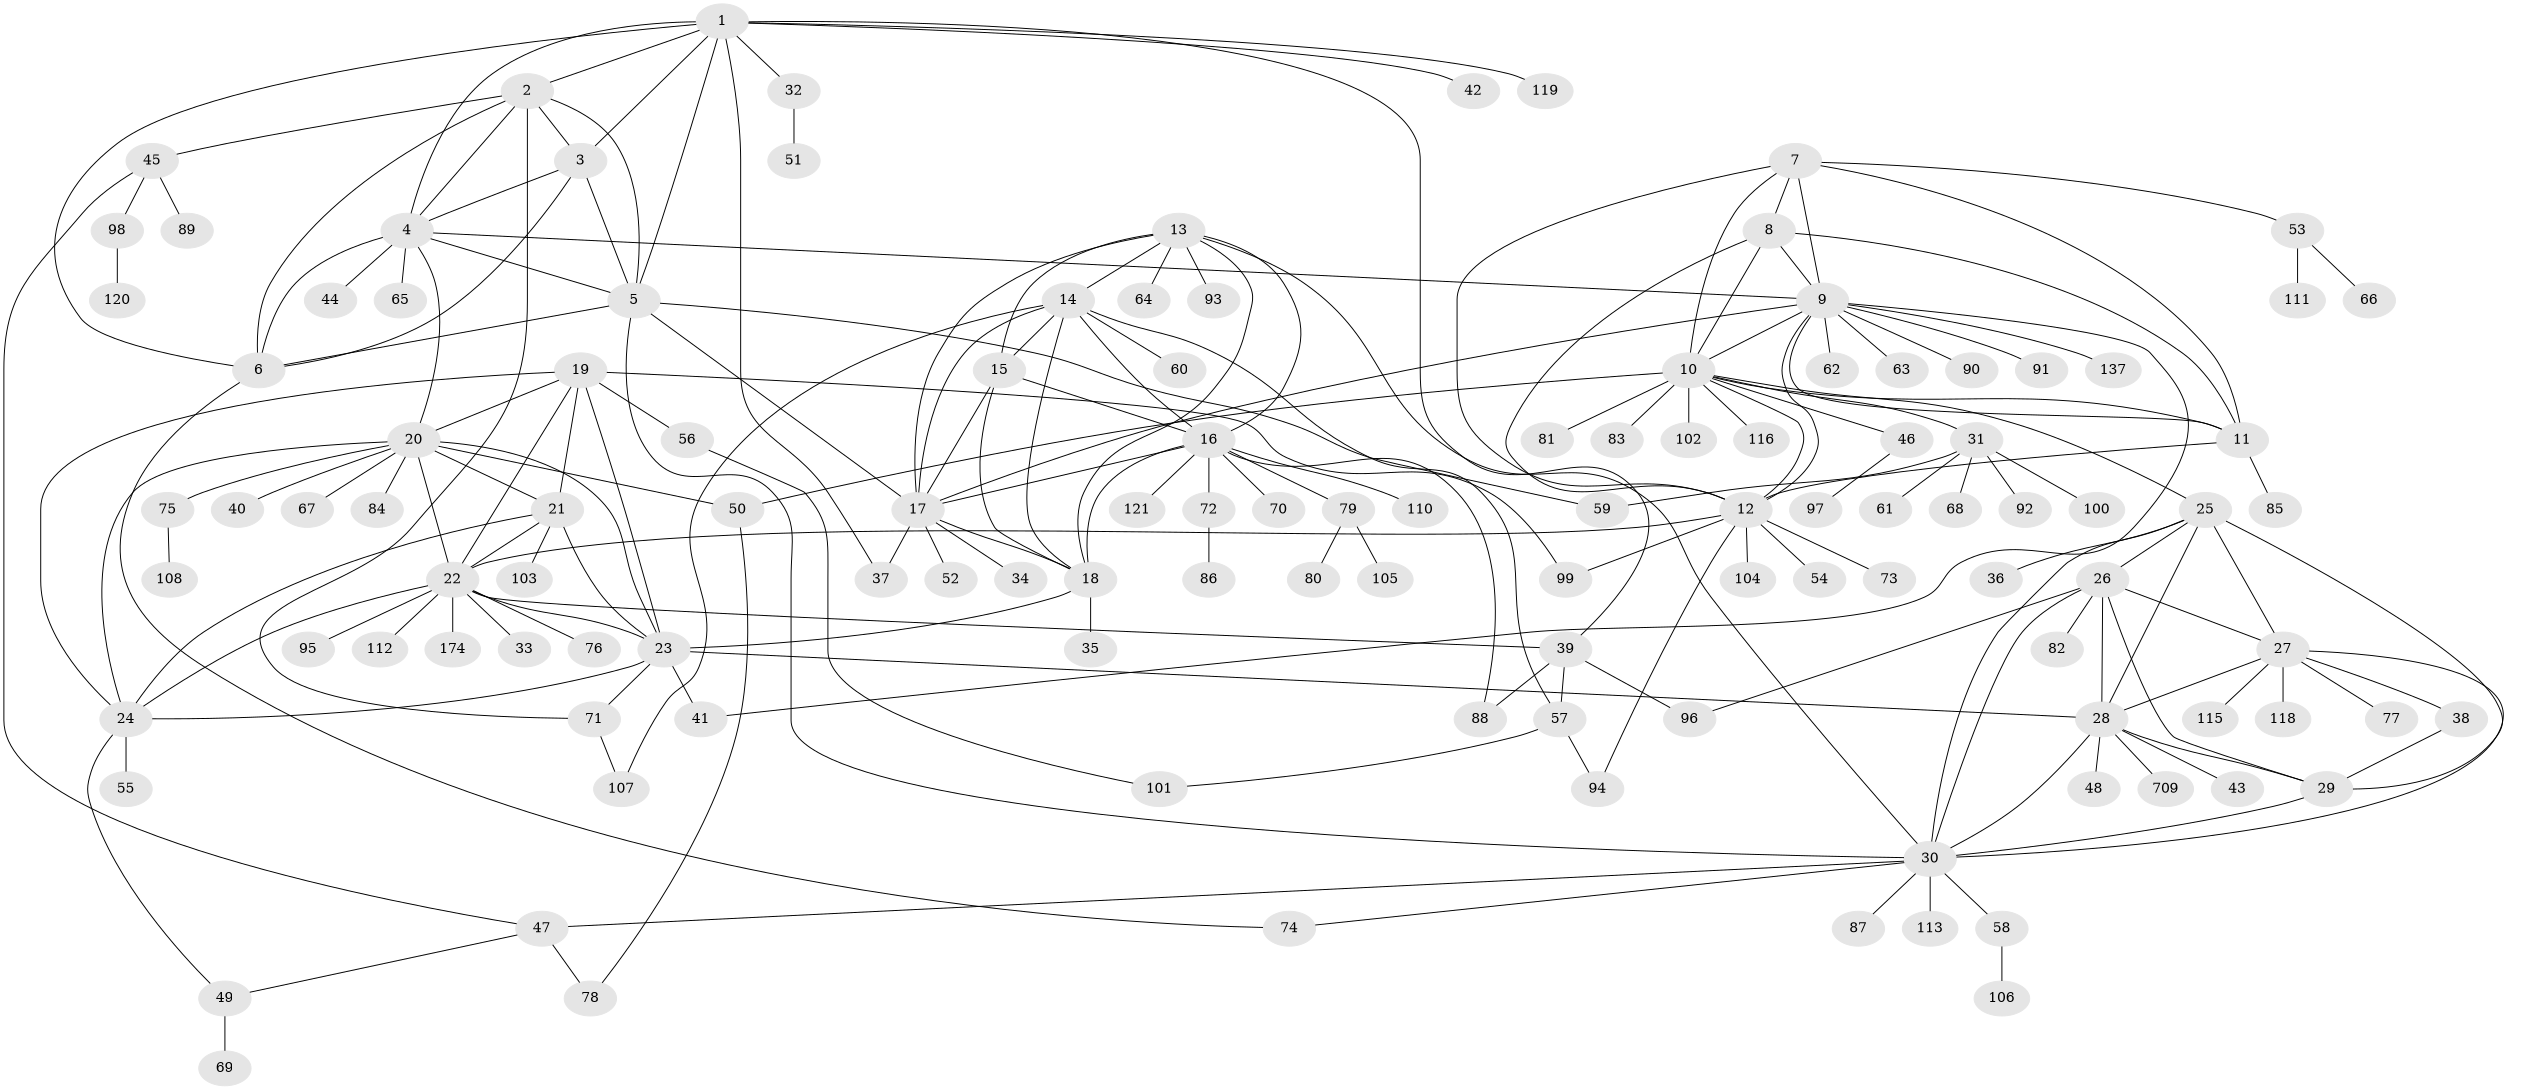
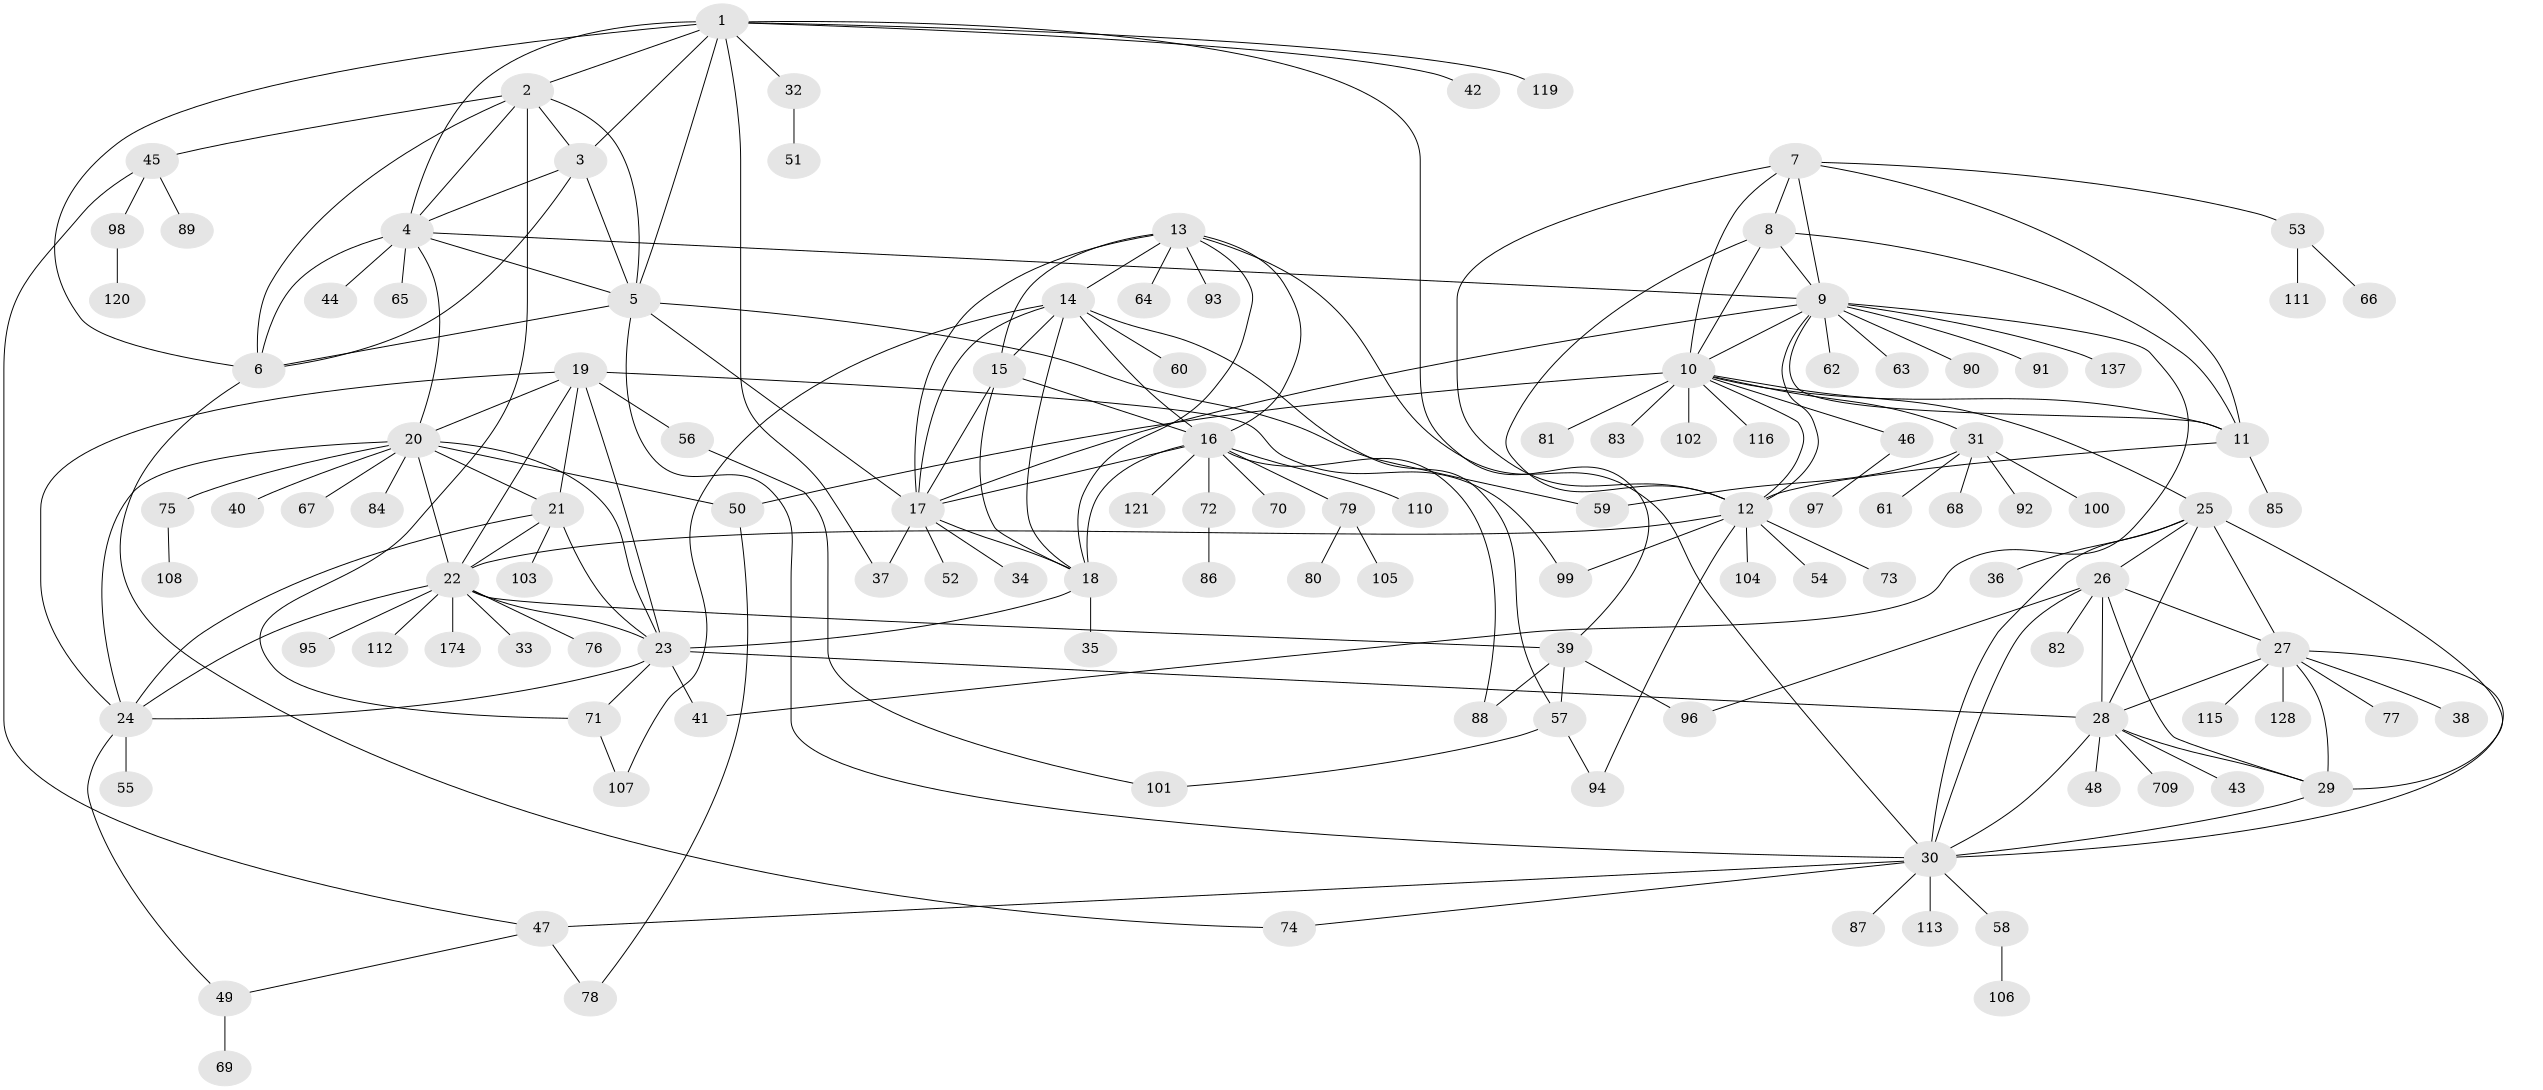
(2283, 719) -> (2283, 719)
(2394, 754) -> (2324, 715)
